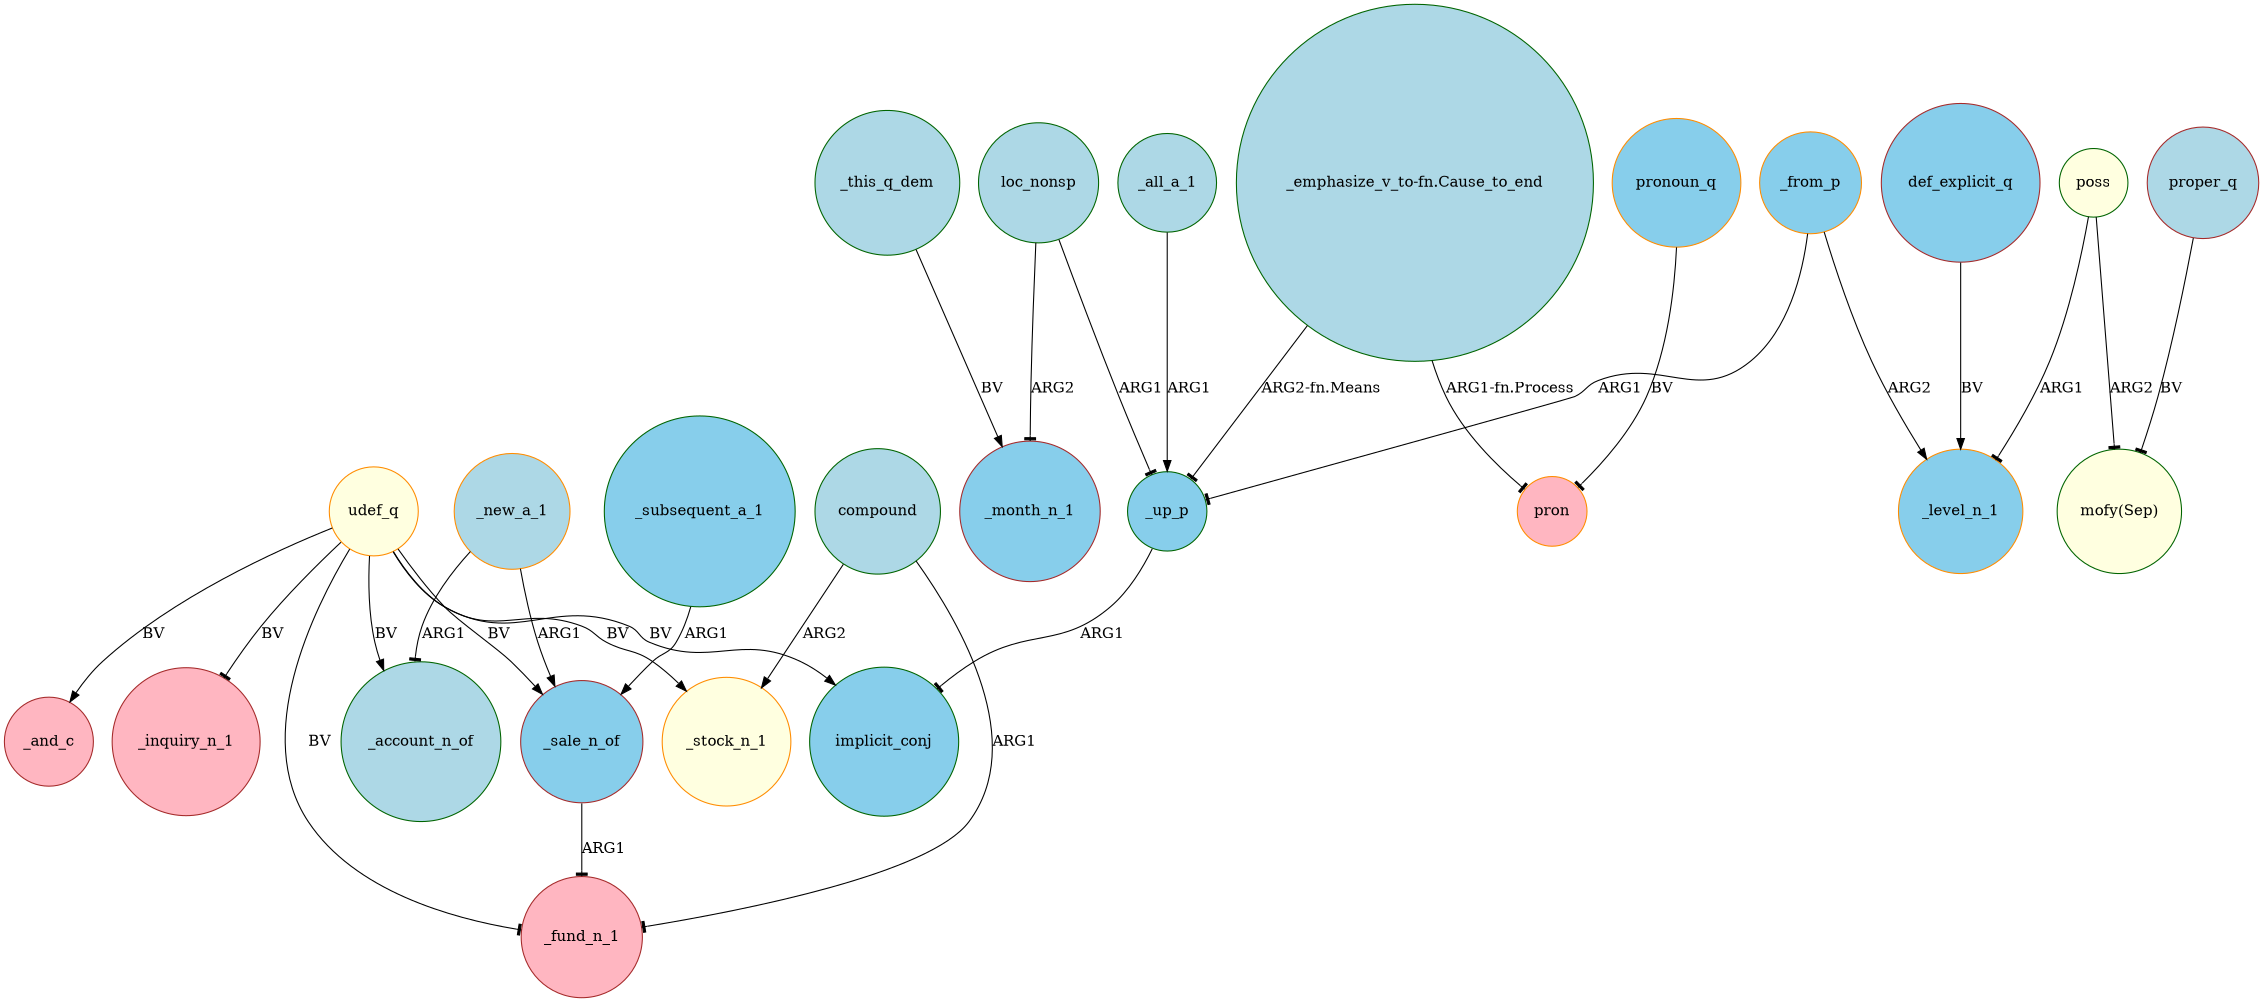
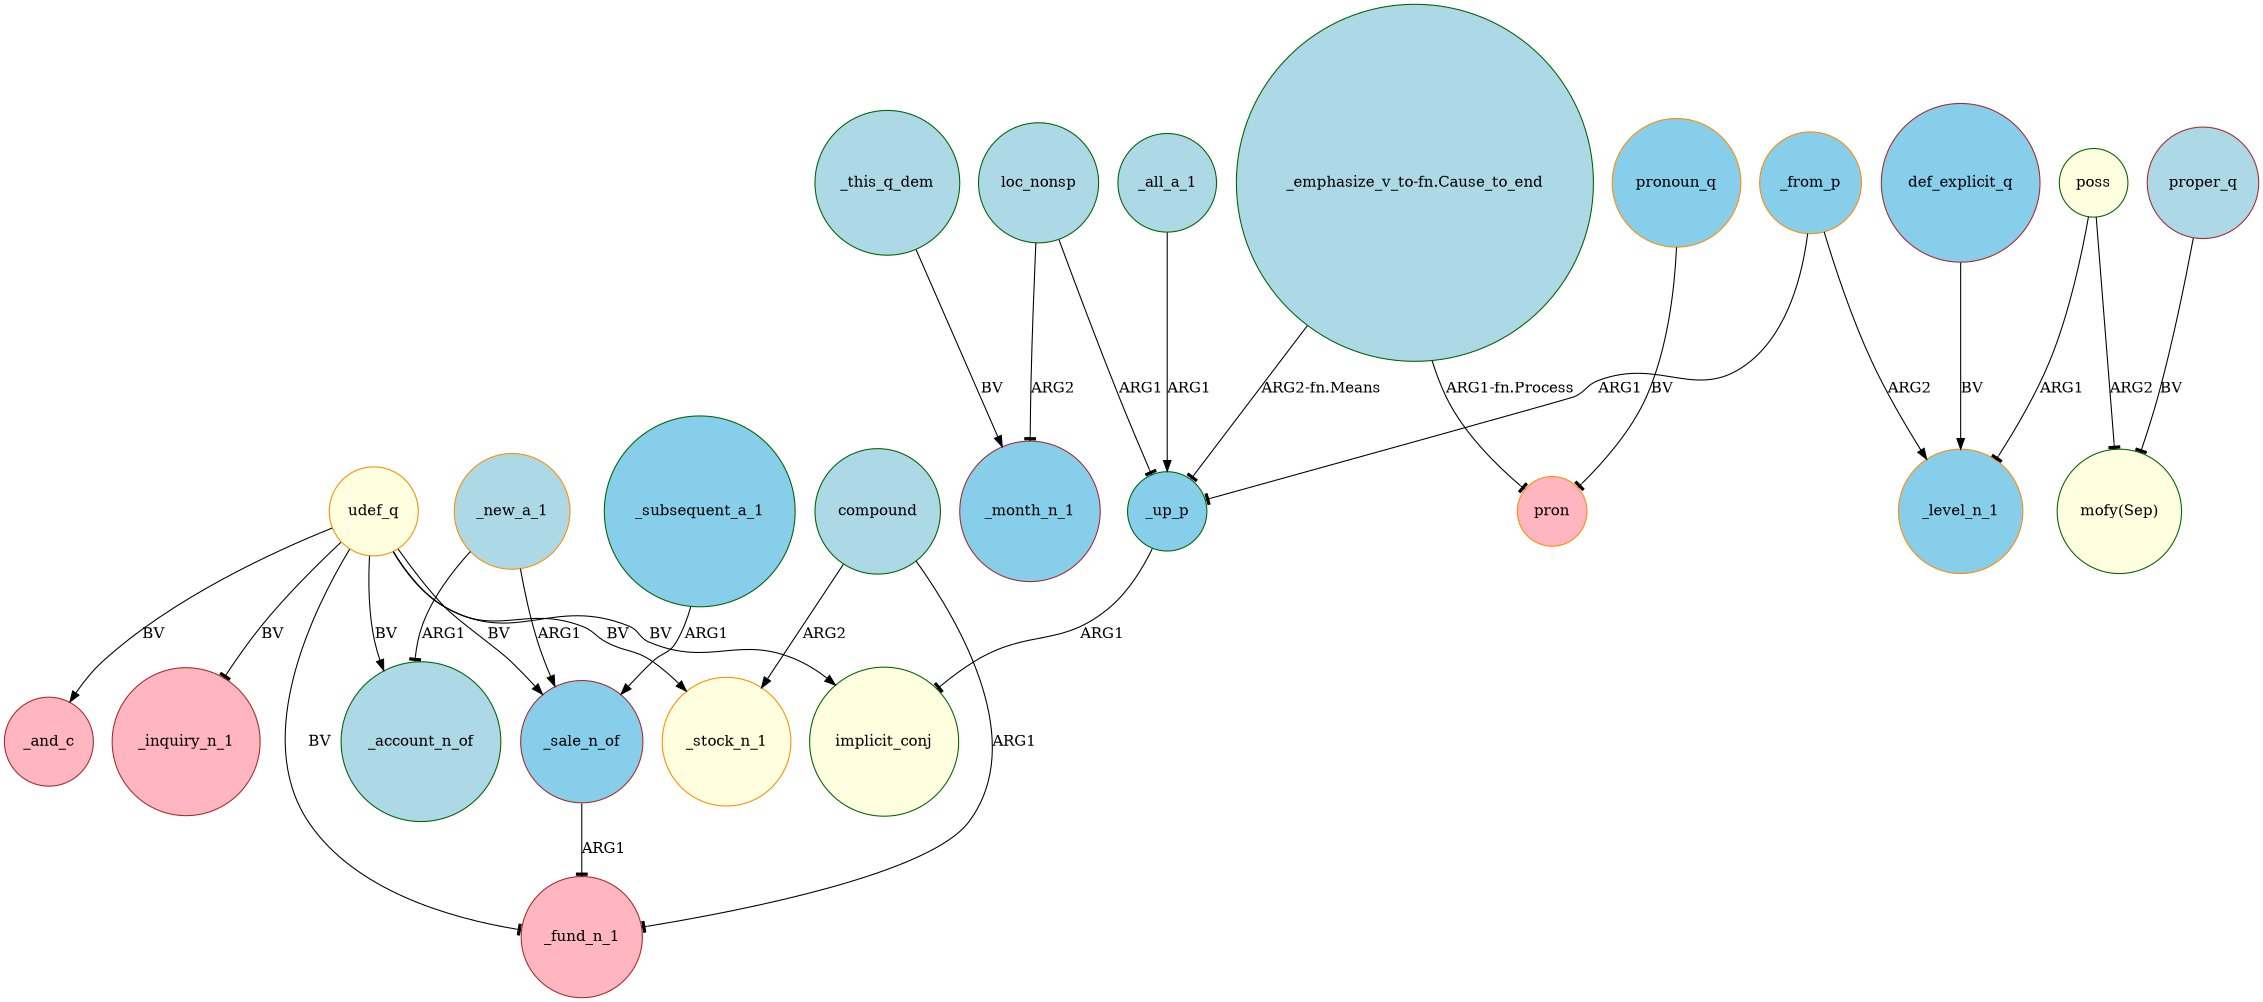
(884, 742) -> (884, 742)
